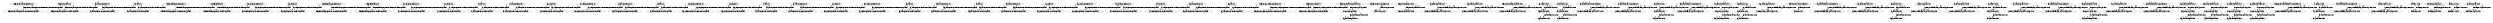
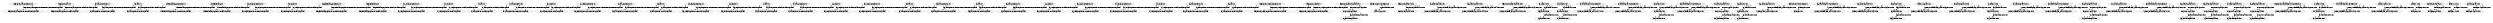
(1387, 8) -> (1387, 8)
(2266, 15) -> (2266, 15)
